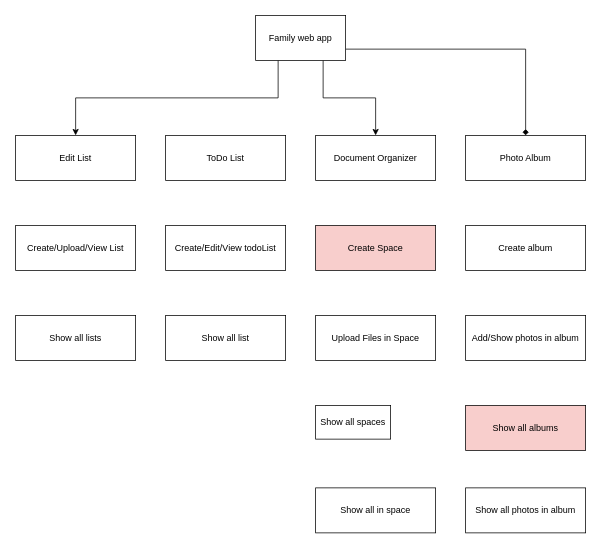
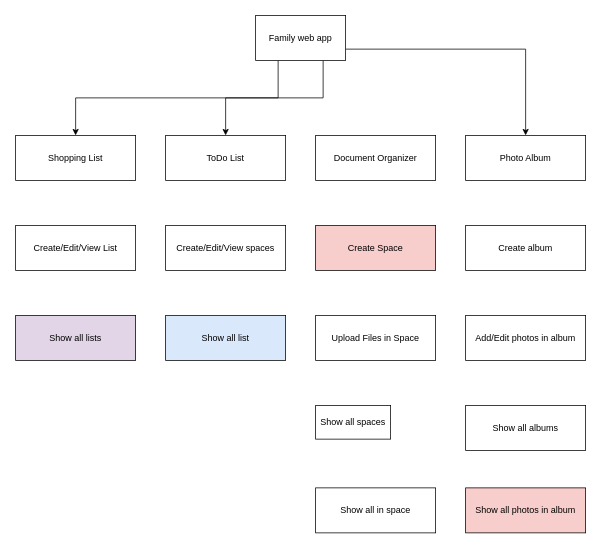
(375, 113) -> (225, 114)
(525, 128) -> (525, 129)
(75, 158) -> (75, 158)
(75, 248) -> (75, 248)
(225, 248) -> (225, 248)
(75, 338) -> (75, 338)
(225, 338) -> (225, 338)
(525, 338) -> (525, 338)
(525, 428) -> (525, 428)
(525, 510) -> (525, 510)
